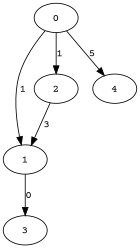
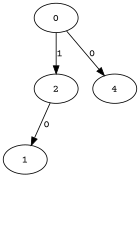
(92, 53) -> (92, 53)
(18, 80) -> none
(47, 124) -> (47, 124)
(25, 230) -> none
